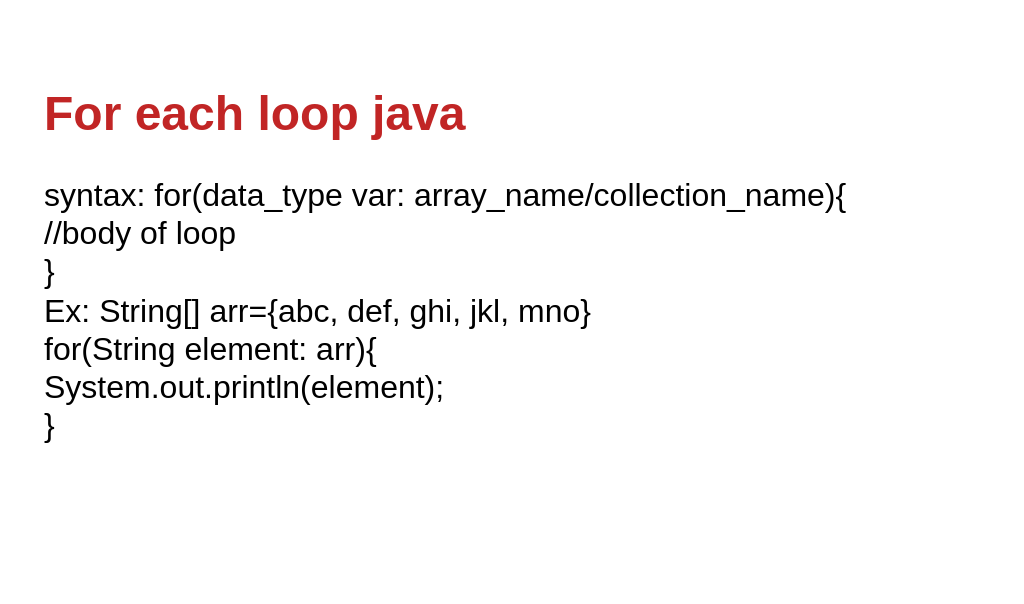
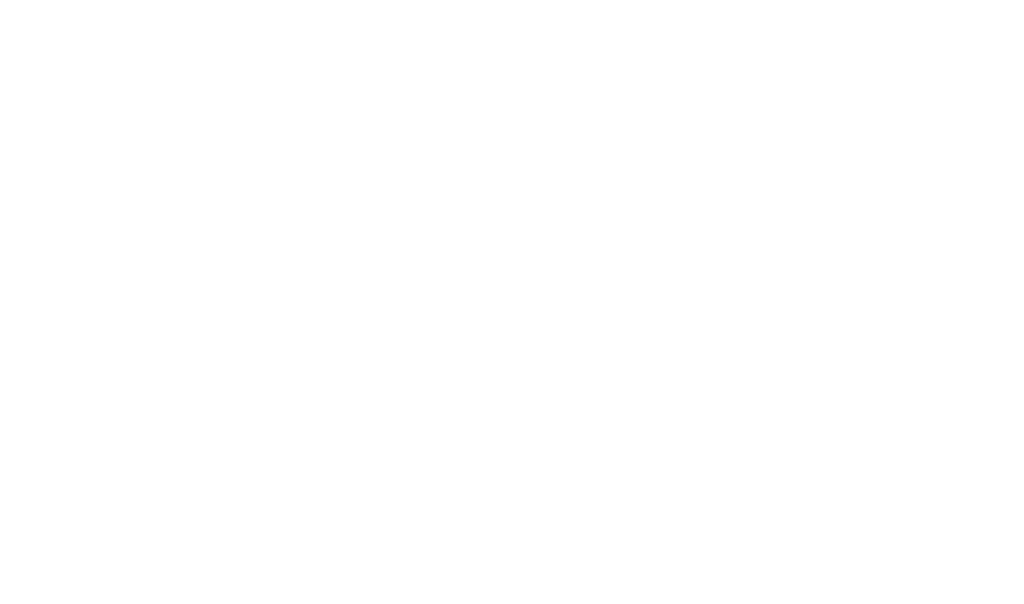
(511, 301) -> none
